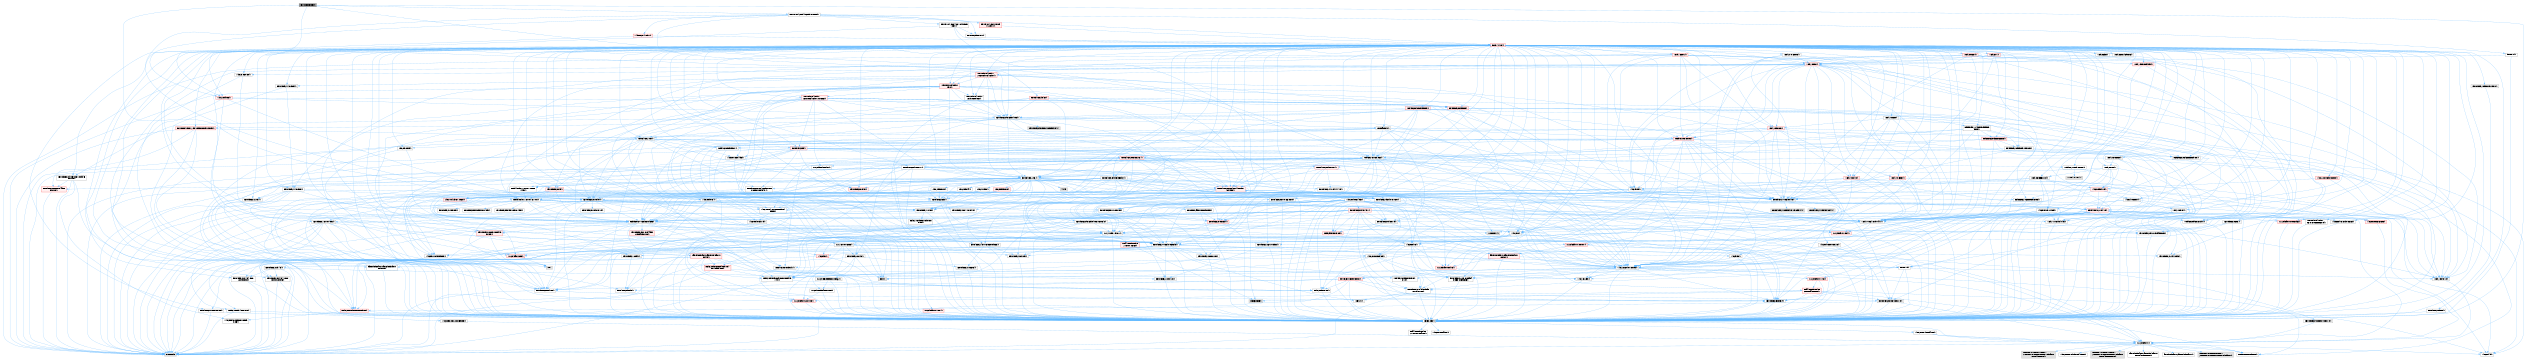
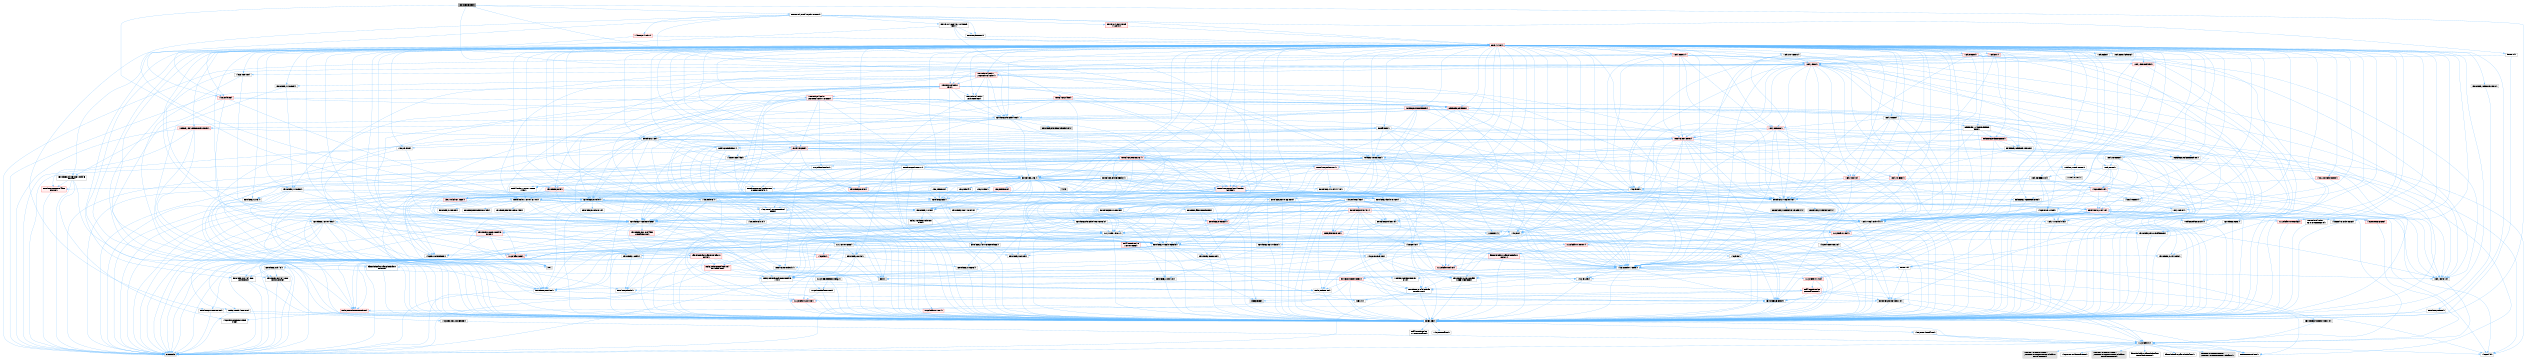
(196, 128) -> (194, 128)
(642, 222) -> (642, 222)
